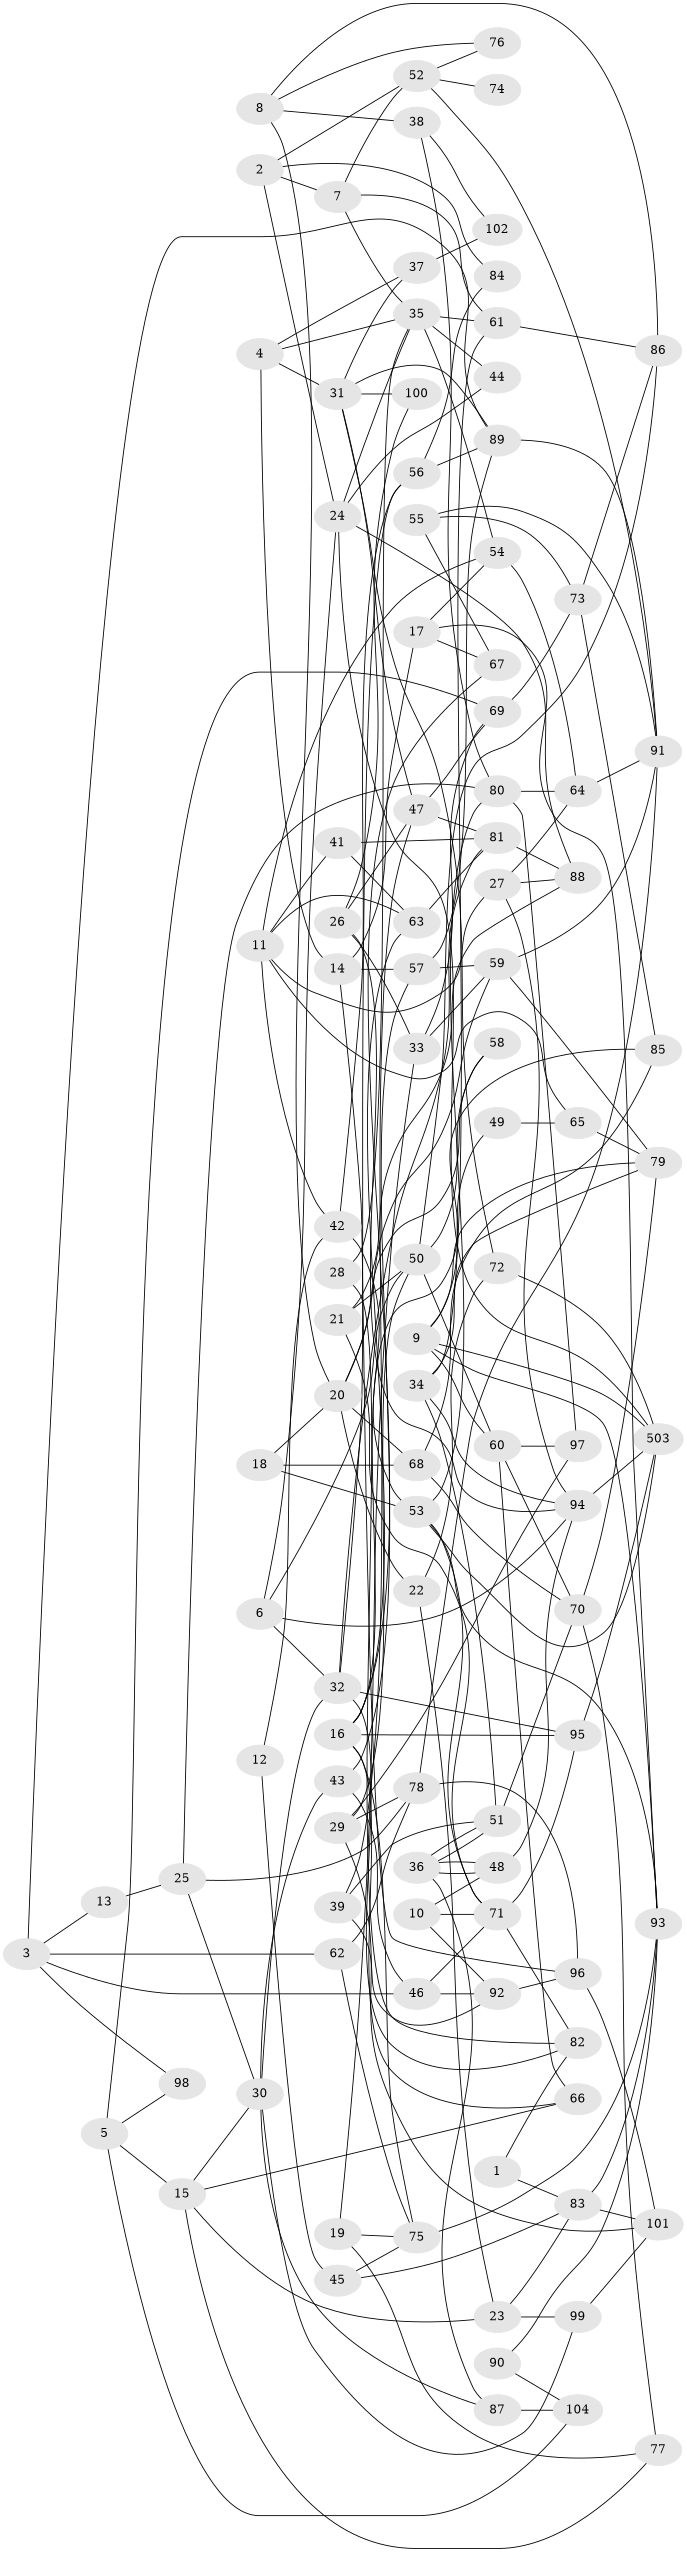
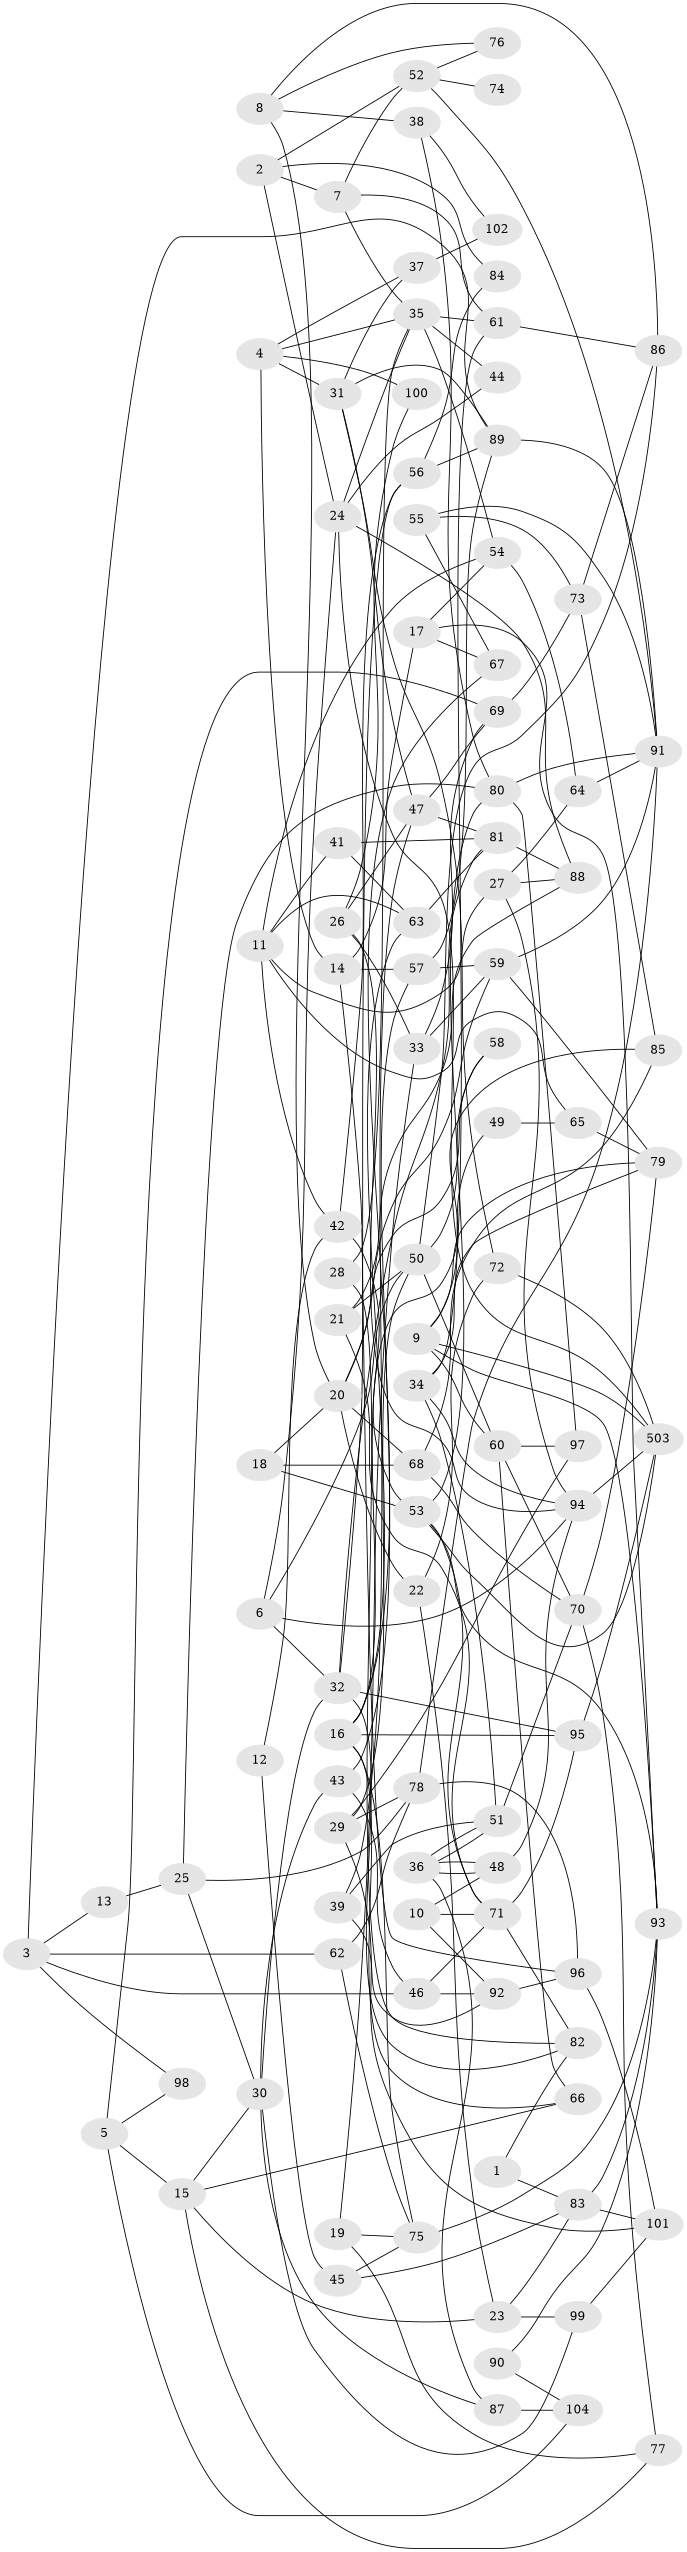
(377, 394) -> (342, 366)
(537, 791) -> (569, 764)
